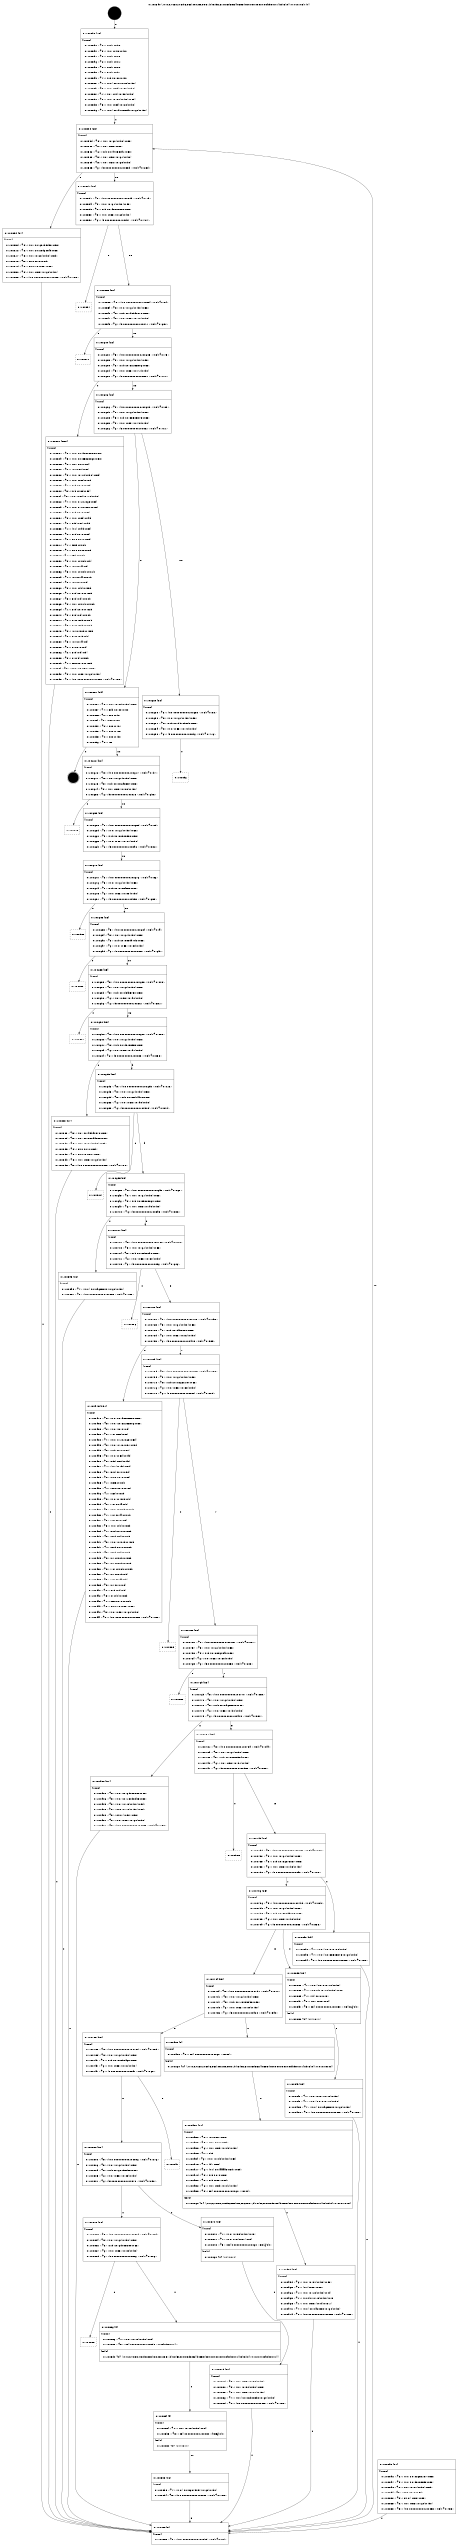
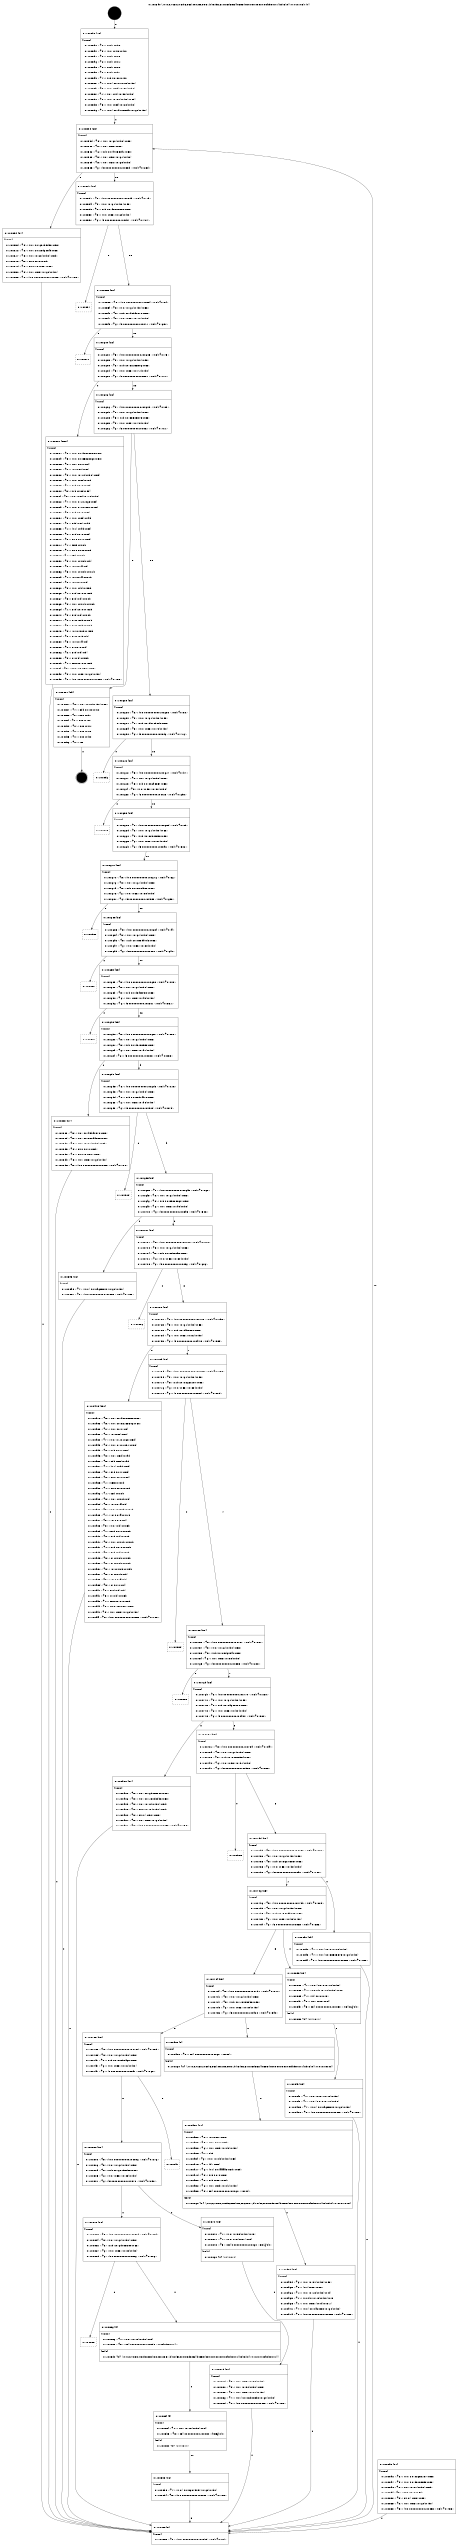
(116, 751) -> (151, 747)
